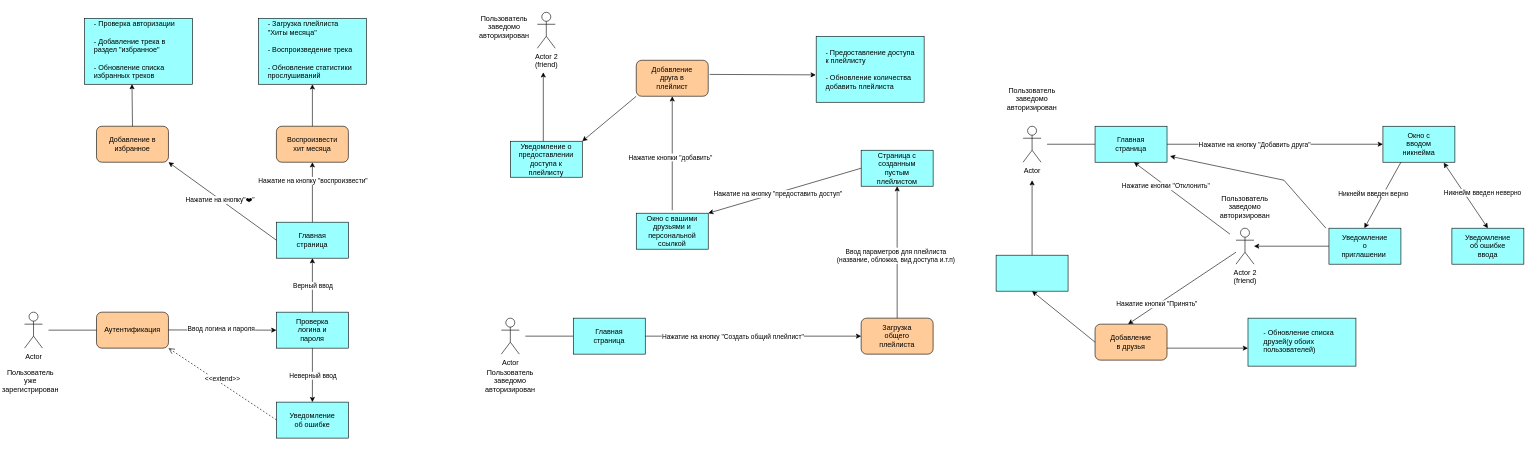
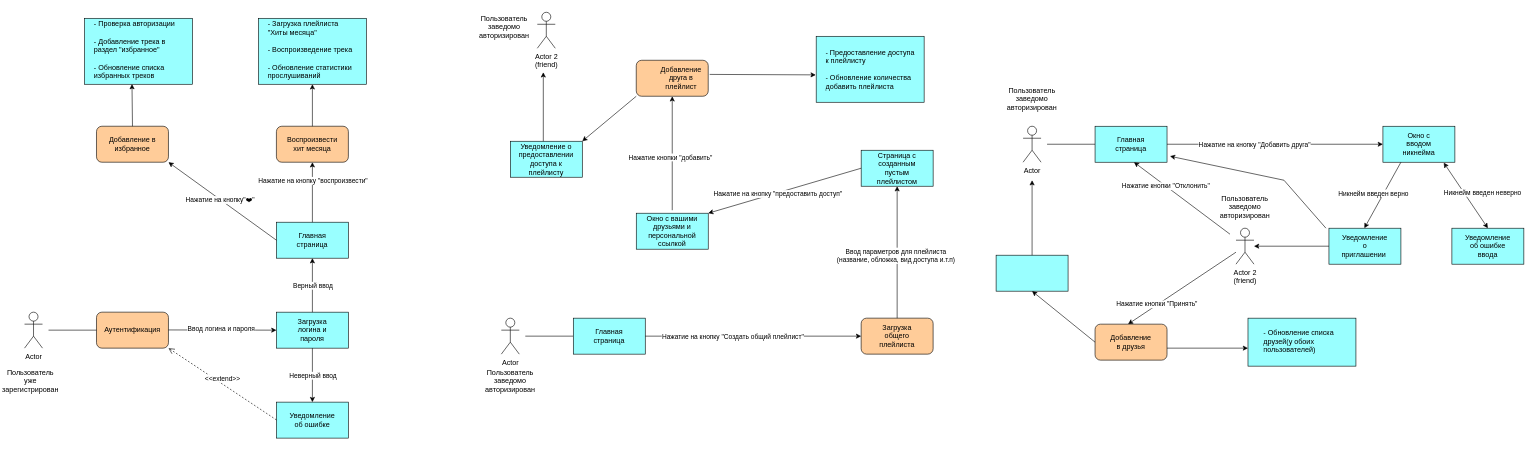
(672, 78) -> (681, 78)
(312, 330) -> (312, 330)
